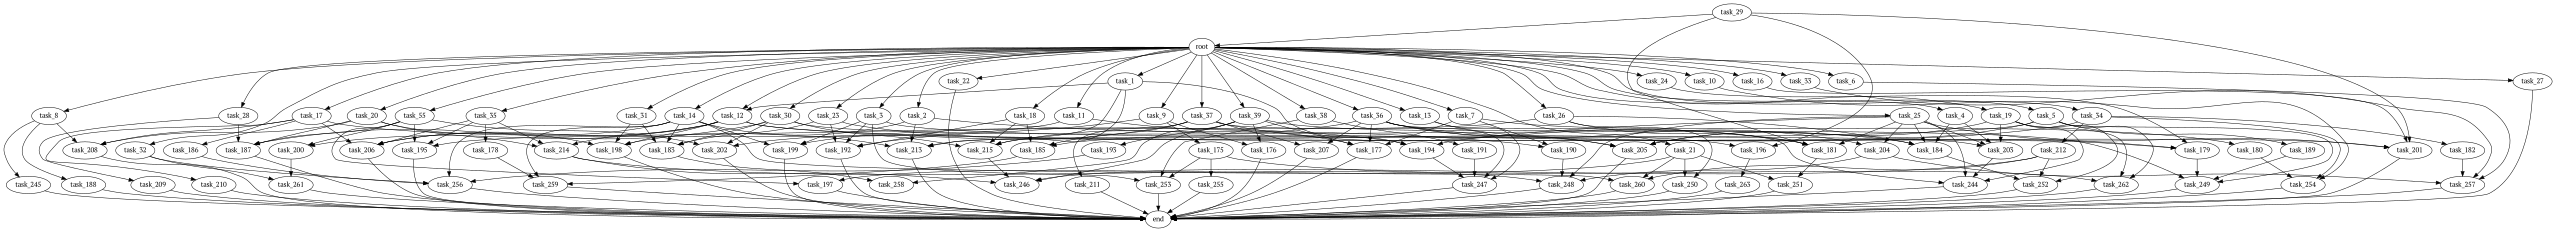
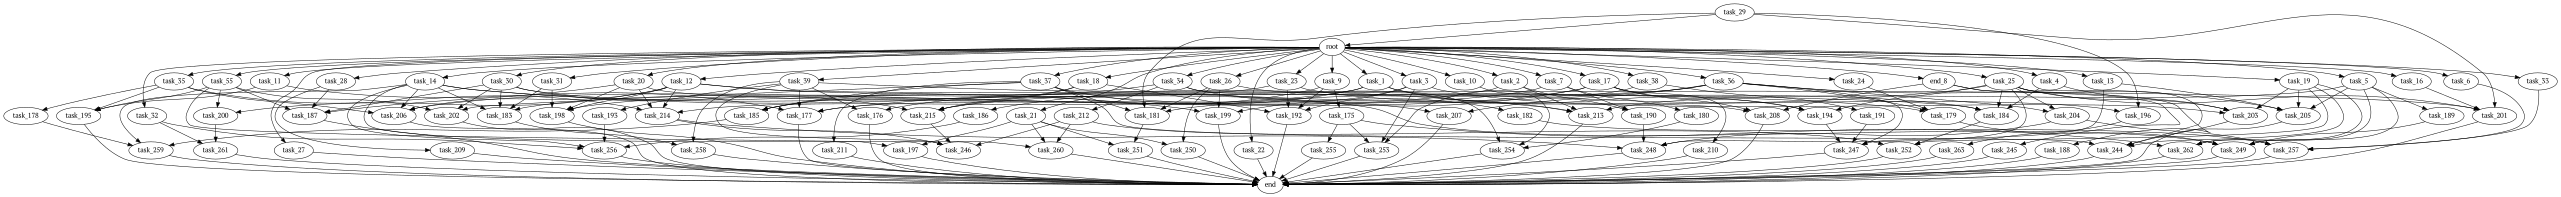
(929, 94) -> (1023, 105)
(49, 116) -> (1939, 81)
none -> (982, 176)
